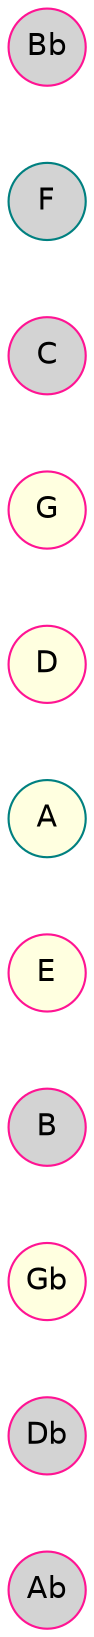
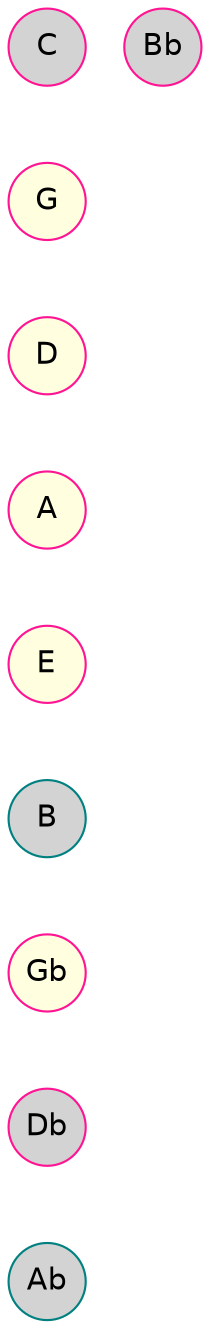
(47, 201) -> none
(47, 819) -> (47, 510)
(47, 1127) -> (47, 819)
(47, 1590) -> (47, 1282)
